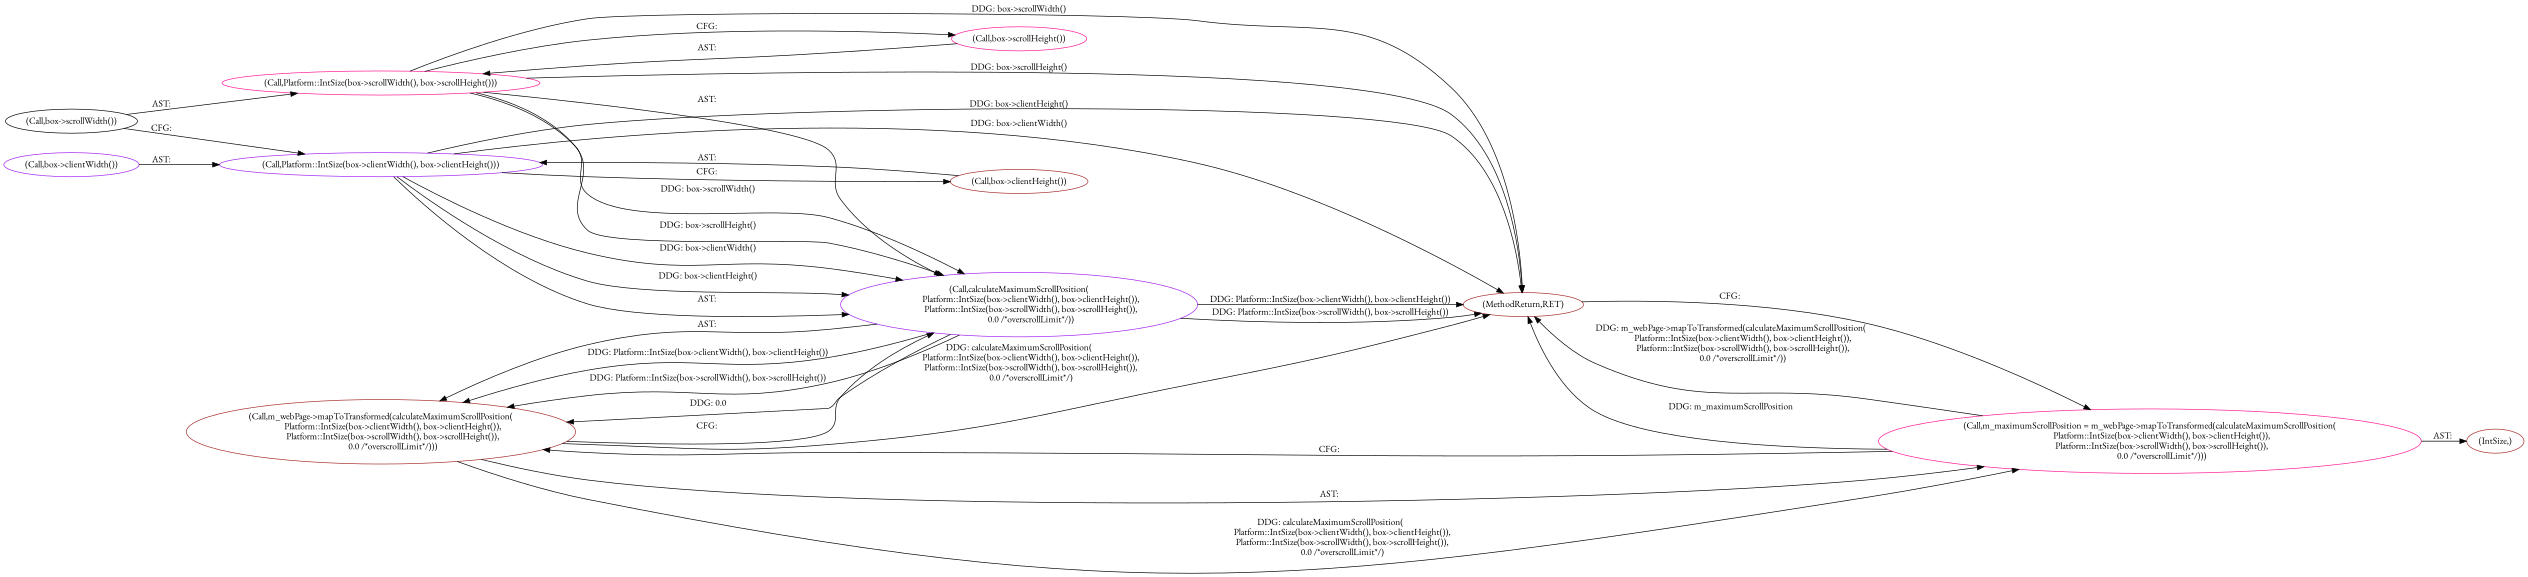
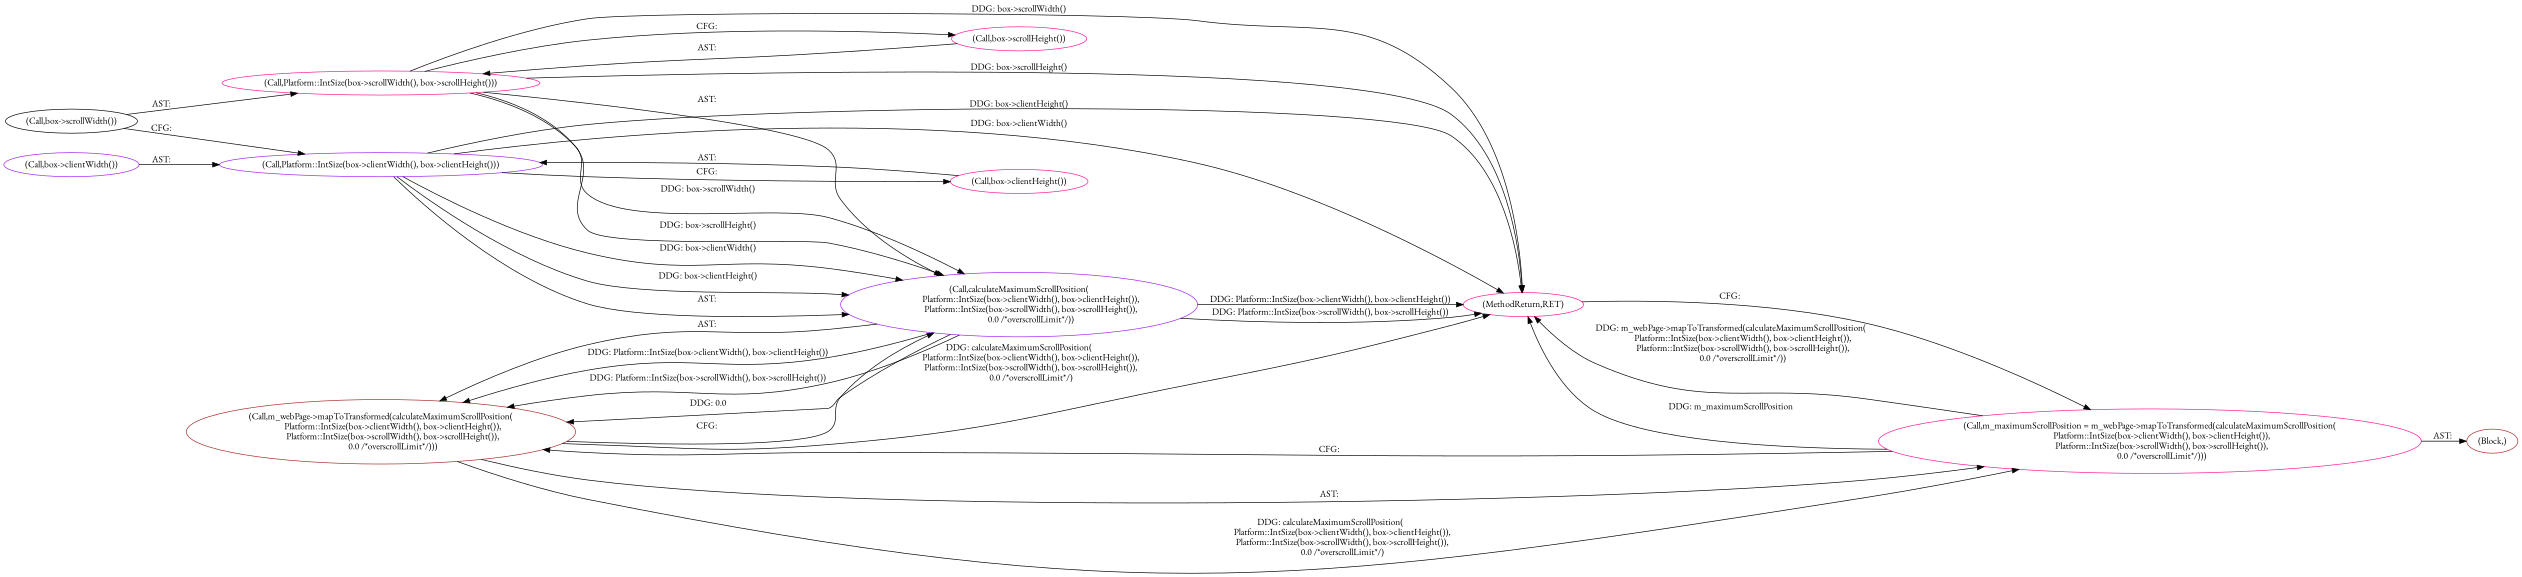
(1019, 181) -> (1019, 181)
(1523, 305) -> (1523, 305)
(2495, 441) -> (2492, 441)
